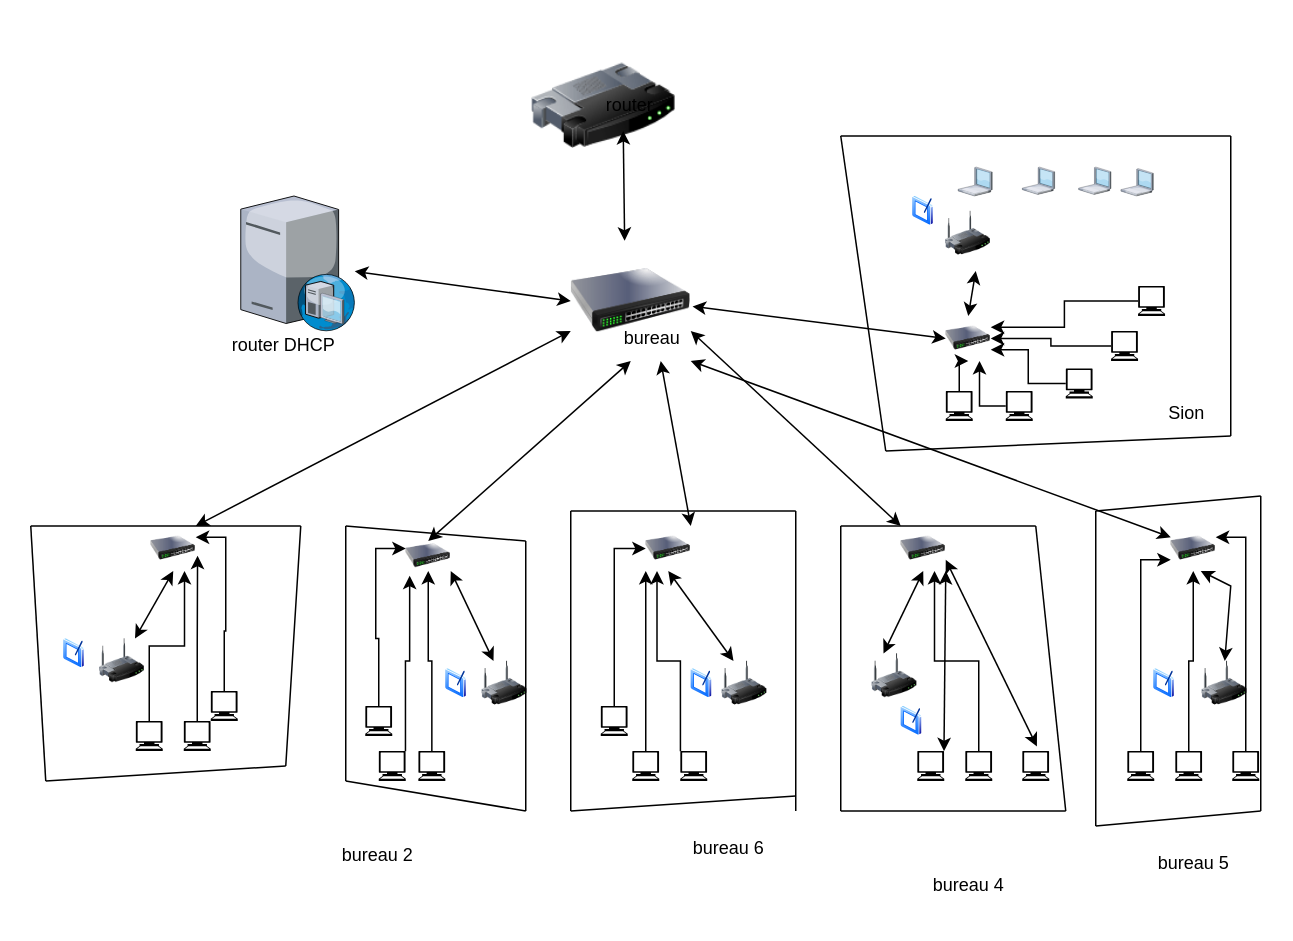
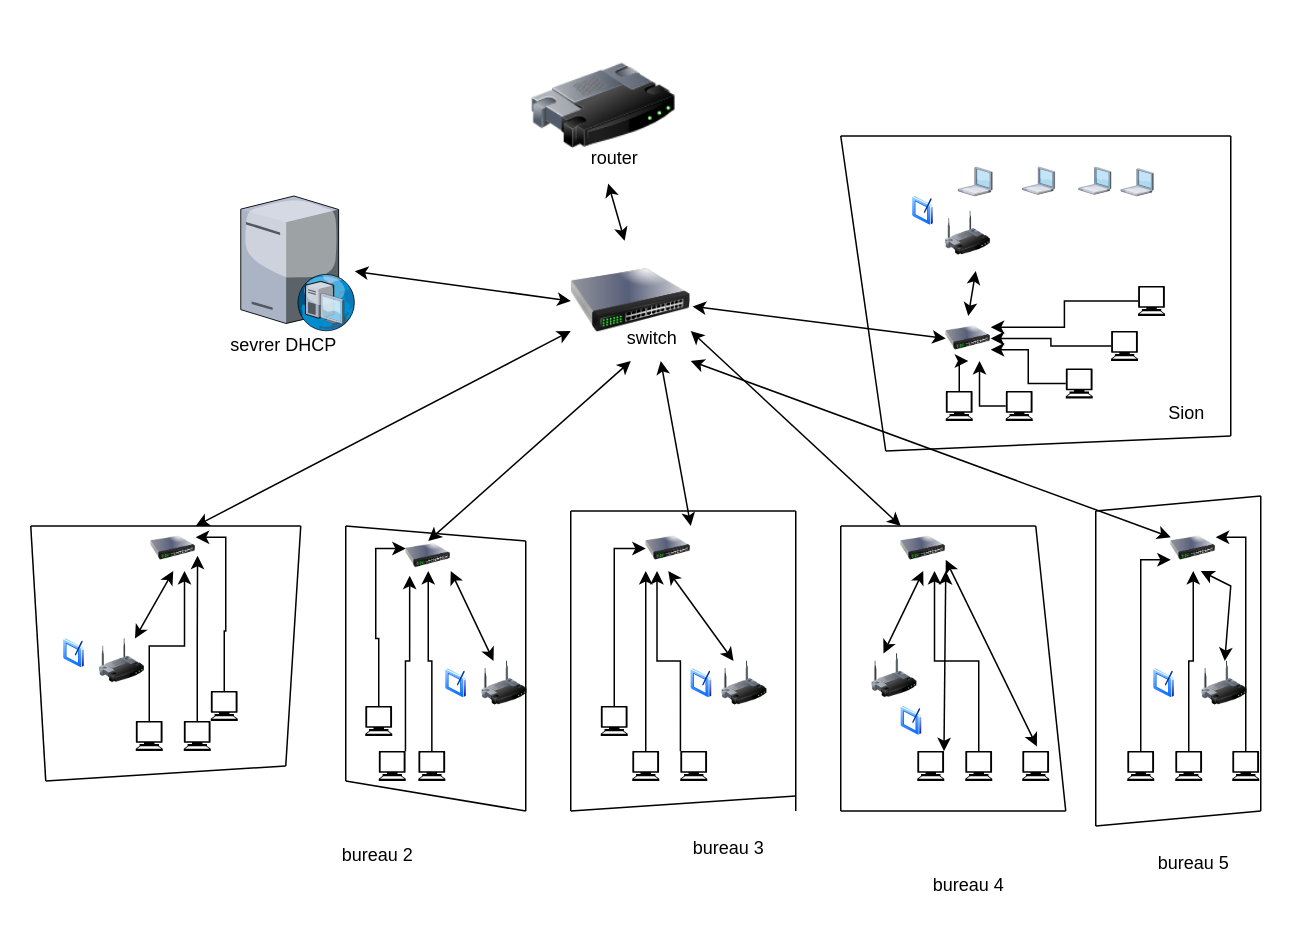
(629, 106) -> (614, 158)
(653, 338) -> (653, 338)
(287, 346) -> (287, 346)
(729, 848) -> (729, 848)
